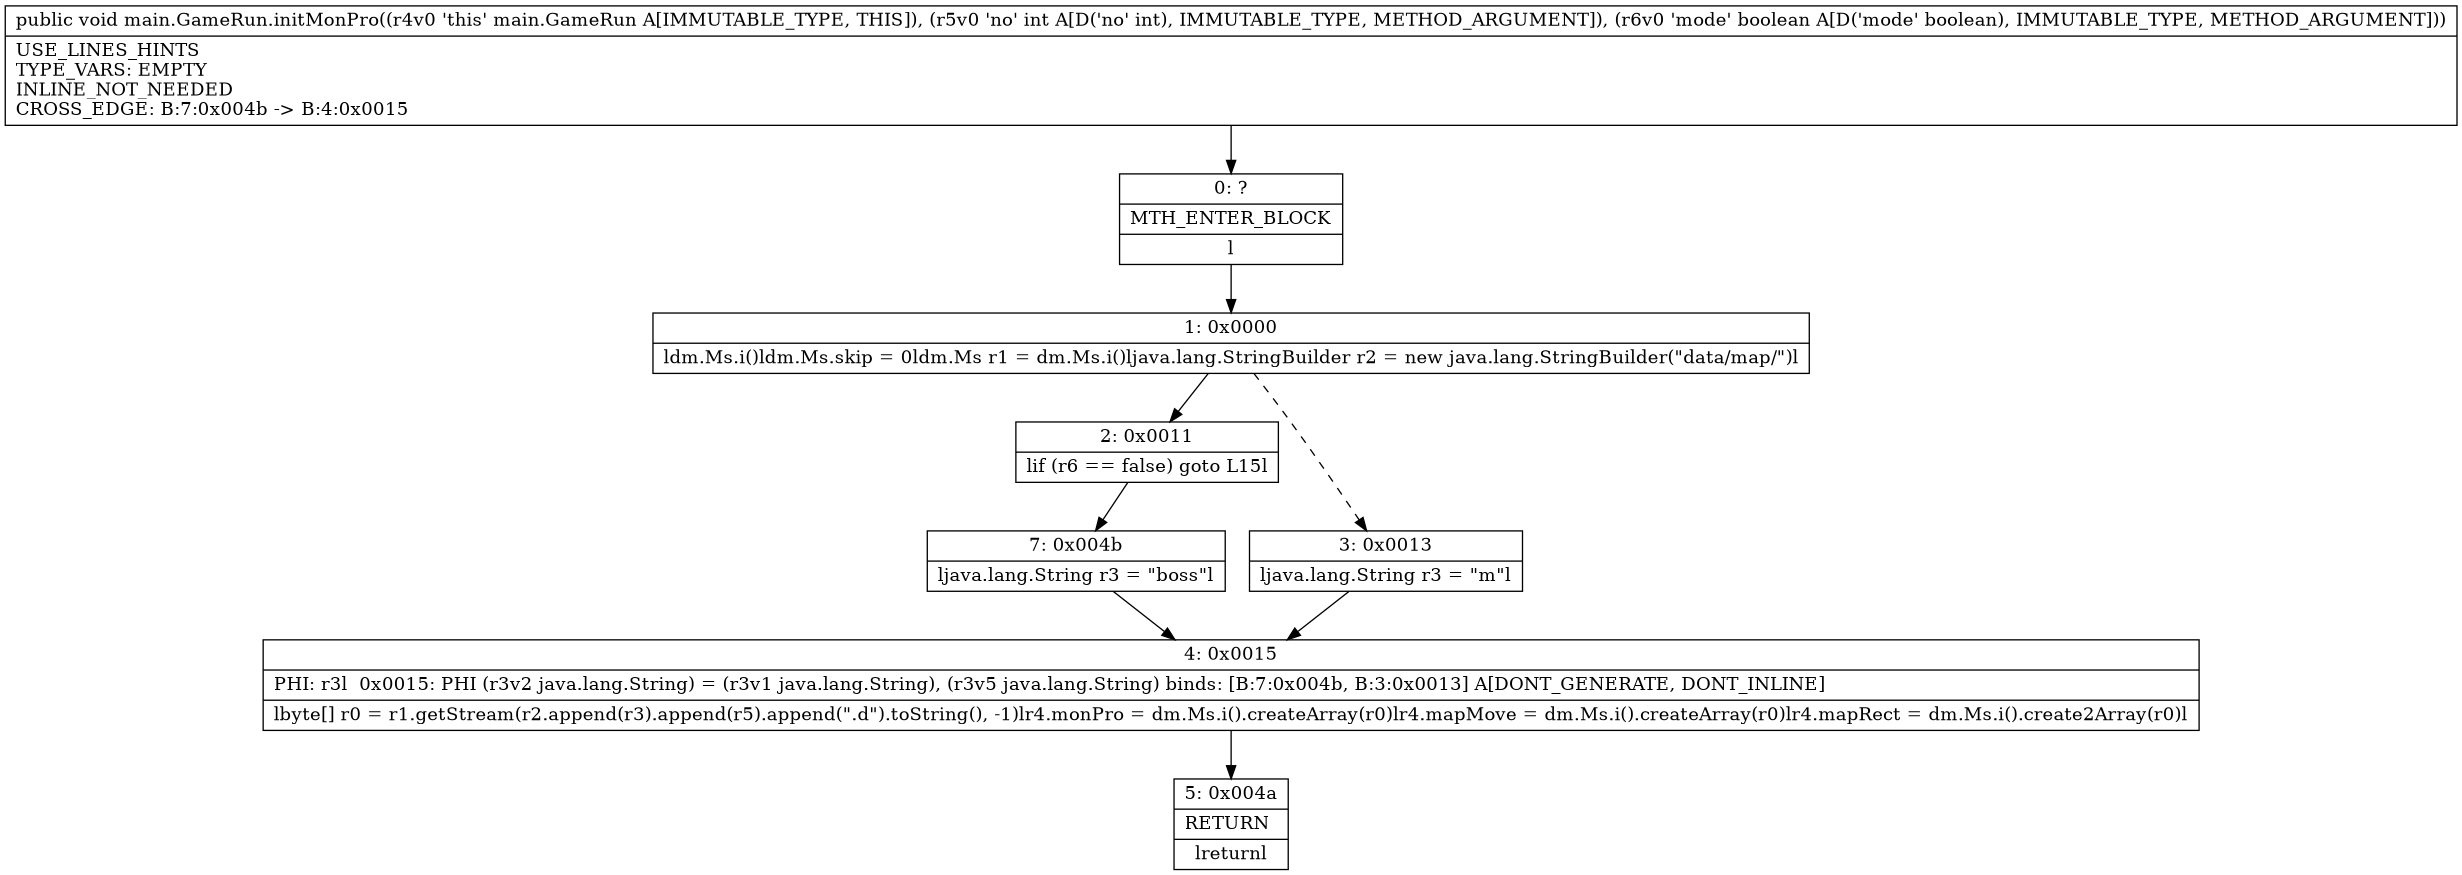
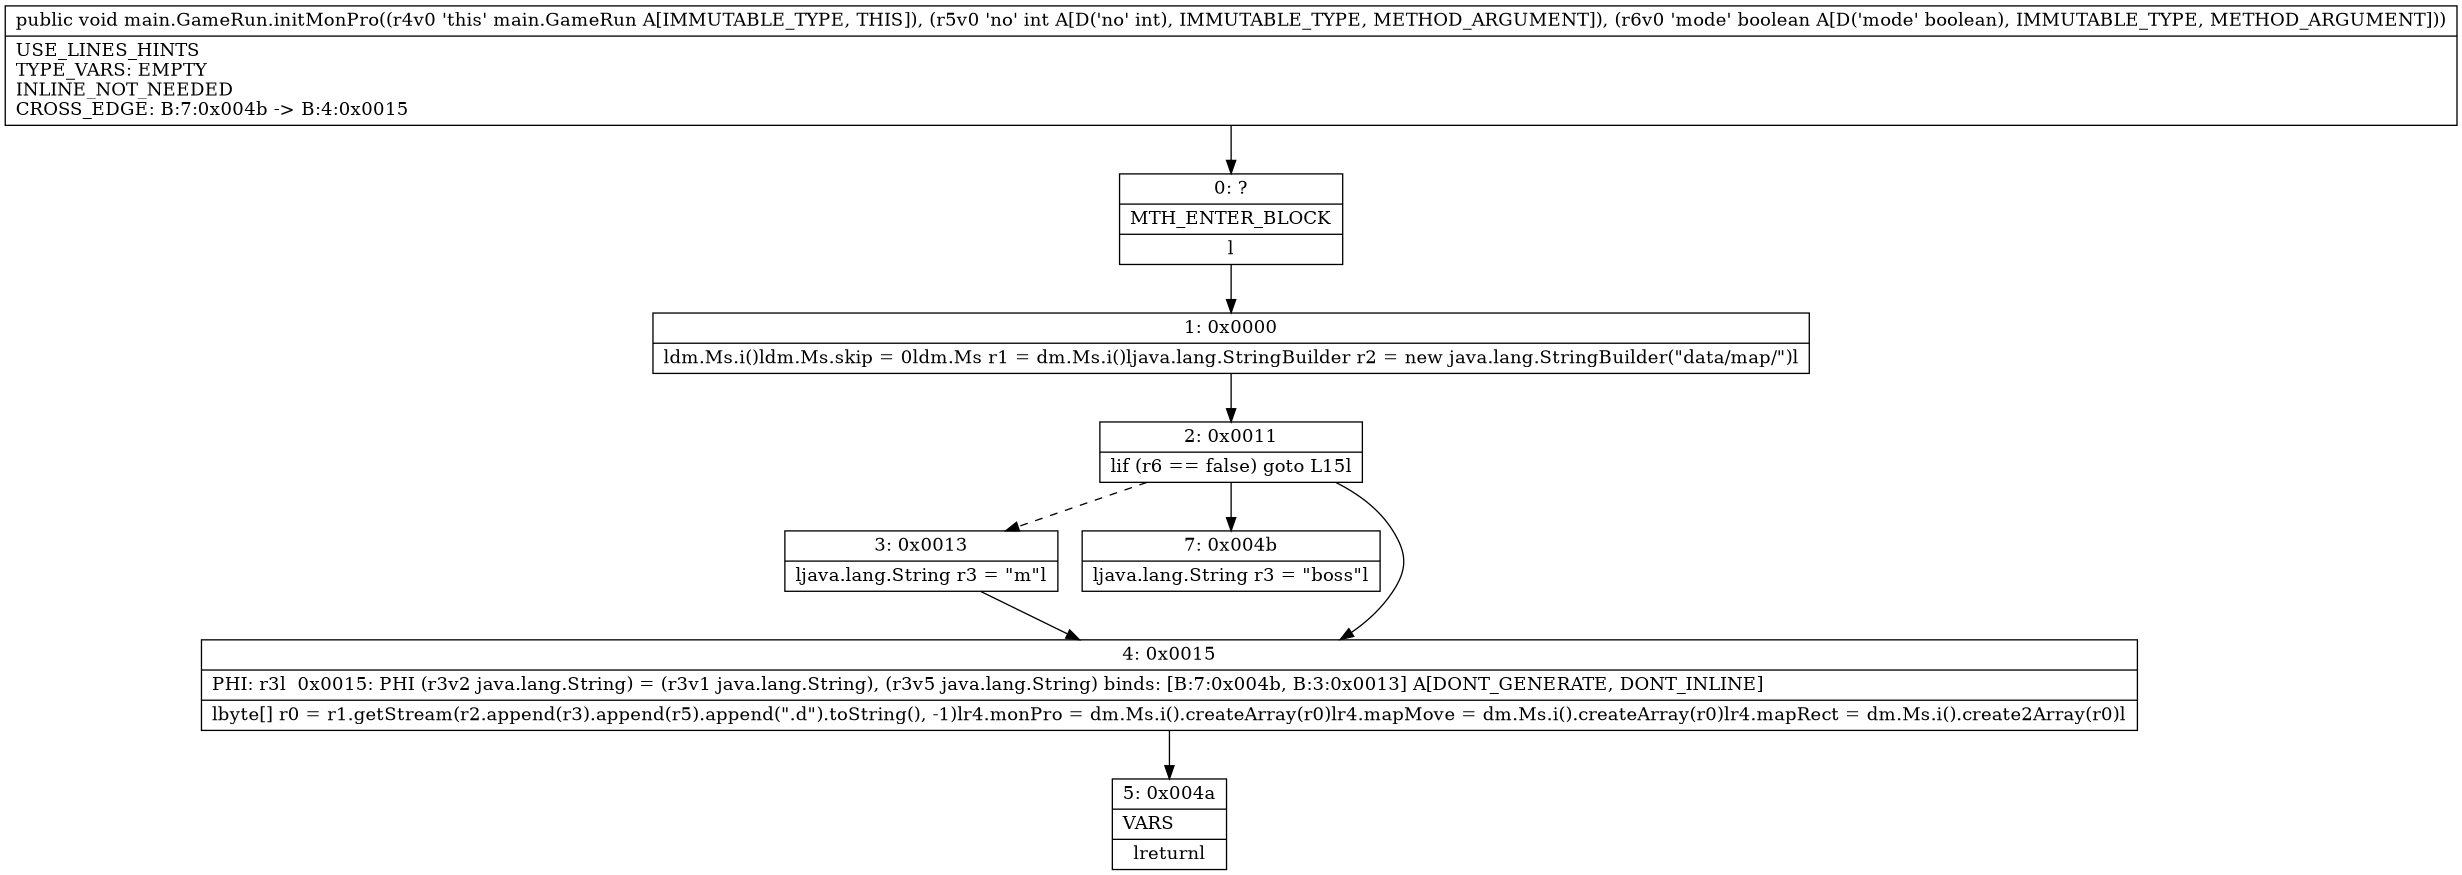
(1308, 446) -> (1083, 504)
(1139, 611) -> (1403, 553)
(1227, 824) -> (1149, 824)
